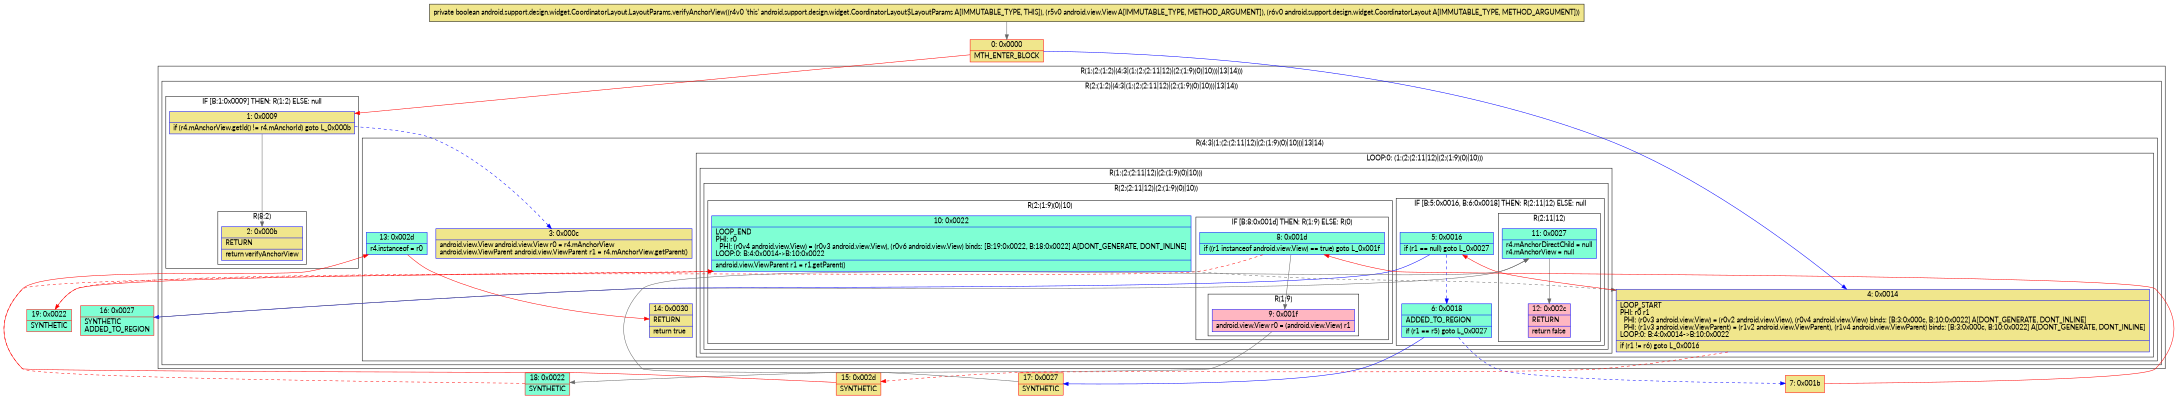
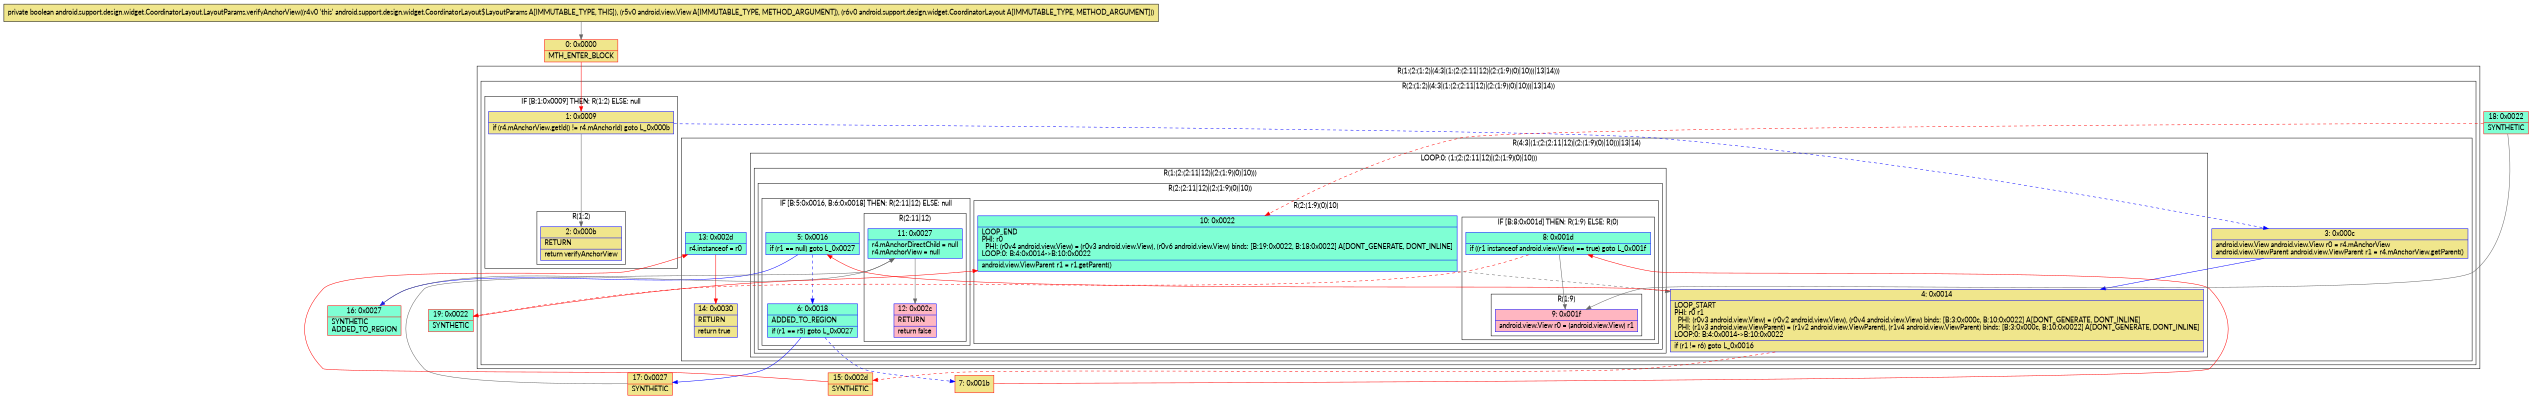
(1466, 98) -> (2185, 273)
(262, 217) -> (581, 217)
(946, 372) -> (2130, 288)
